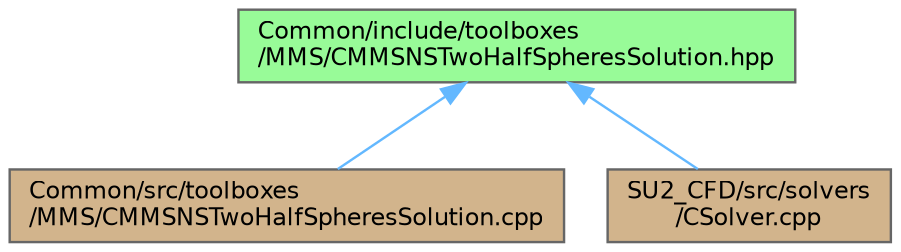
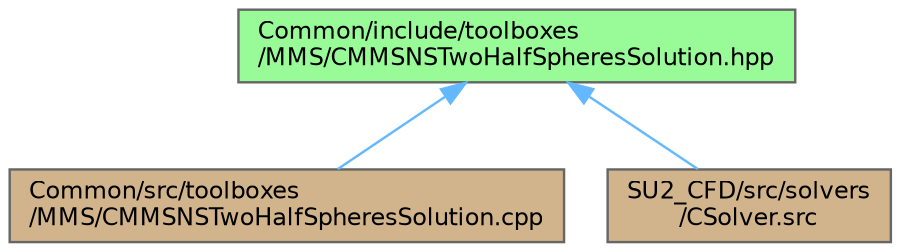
(749, 206) -> (749, 206)
